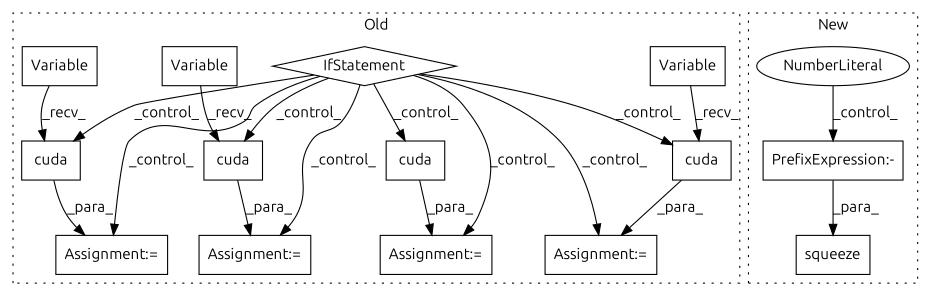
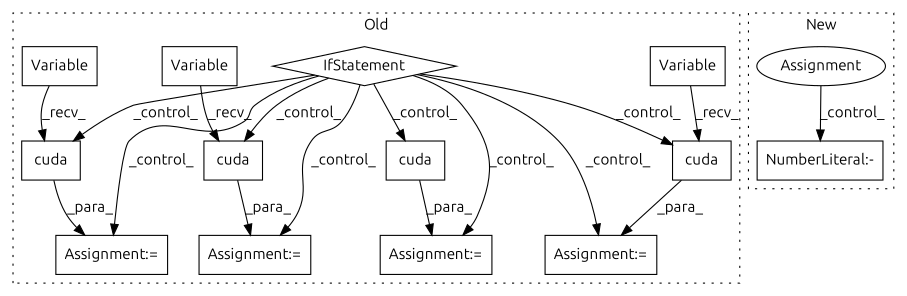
(833, 66) -> (821, 66)
(833, 161) -> (820, 161)
(833, 255) -> none
